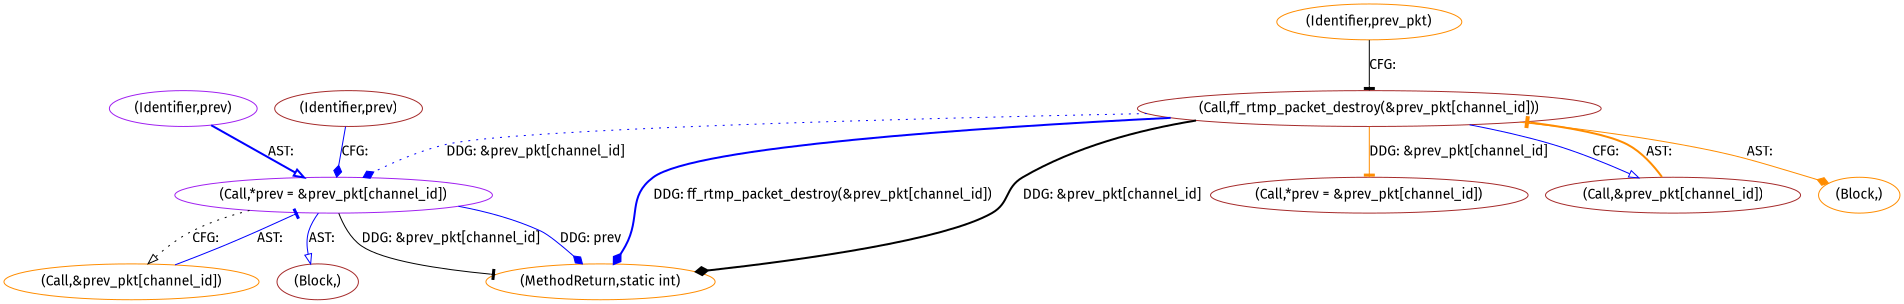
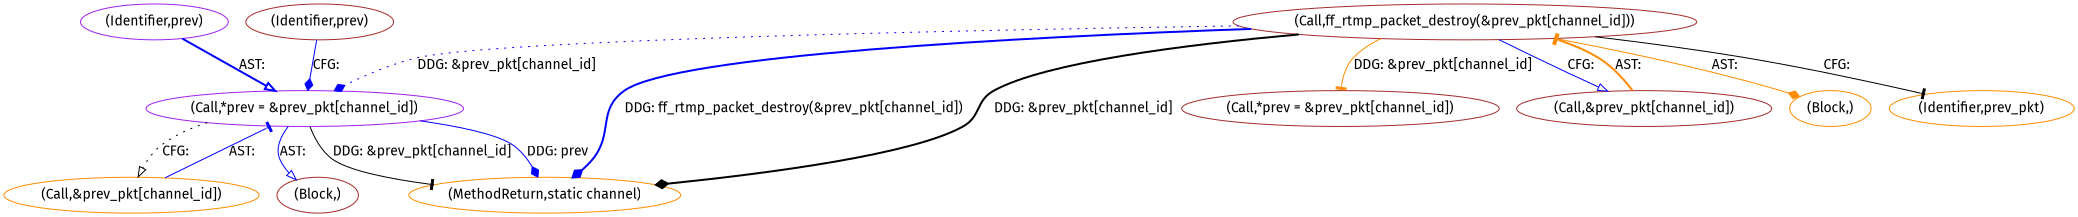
(1369, 63) -> (1759, 60)
(601, 282) -> (545, 195)
